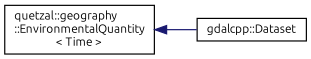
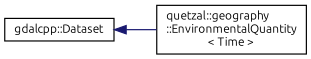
(182, 30) -> (141, 30)
